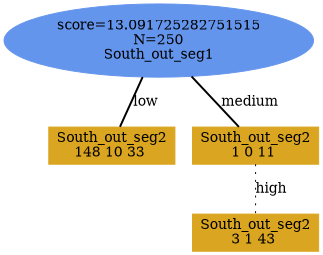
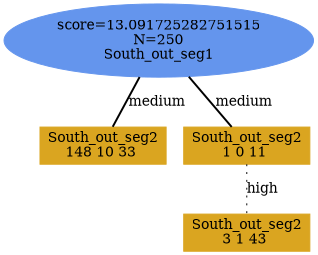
(146, 102) -> (157, 102)
